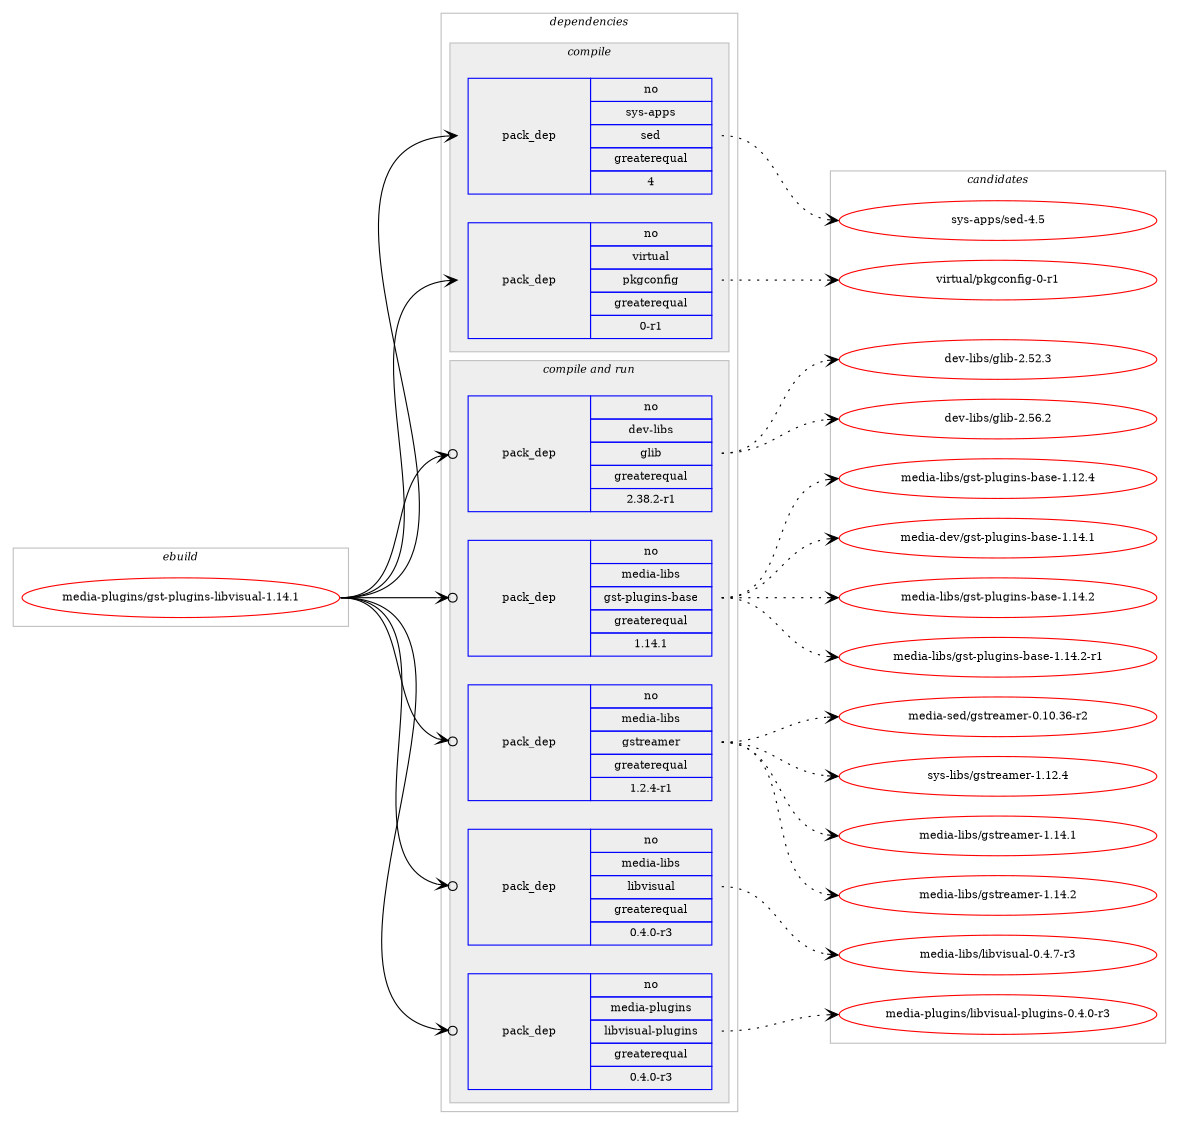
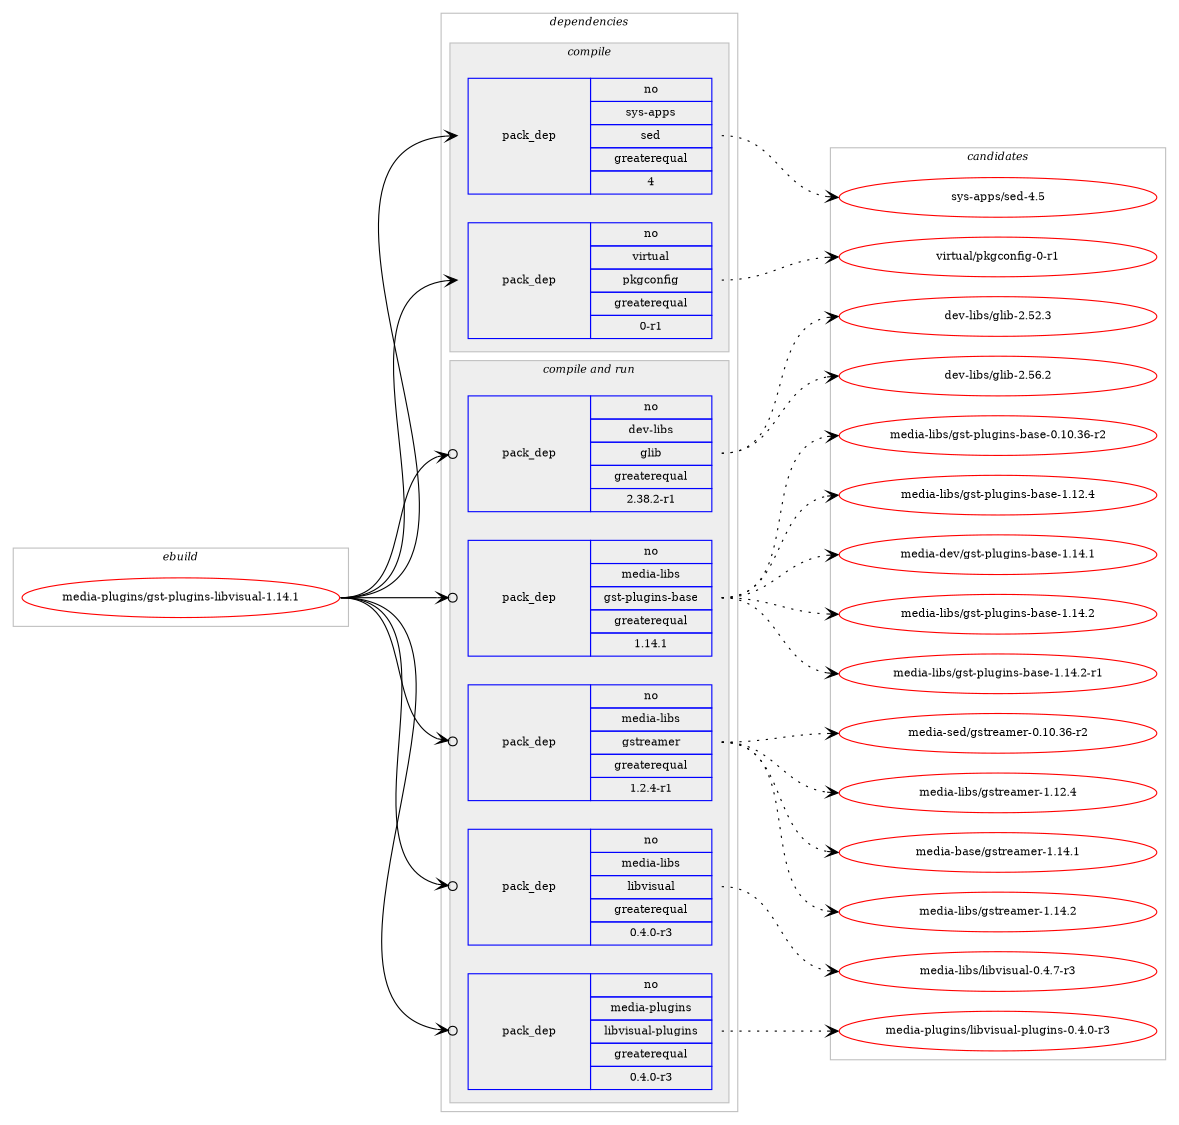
none -> (998, 436)
(998, 776) -> (998, 793)
(998, 836) -> (998, 852)
